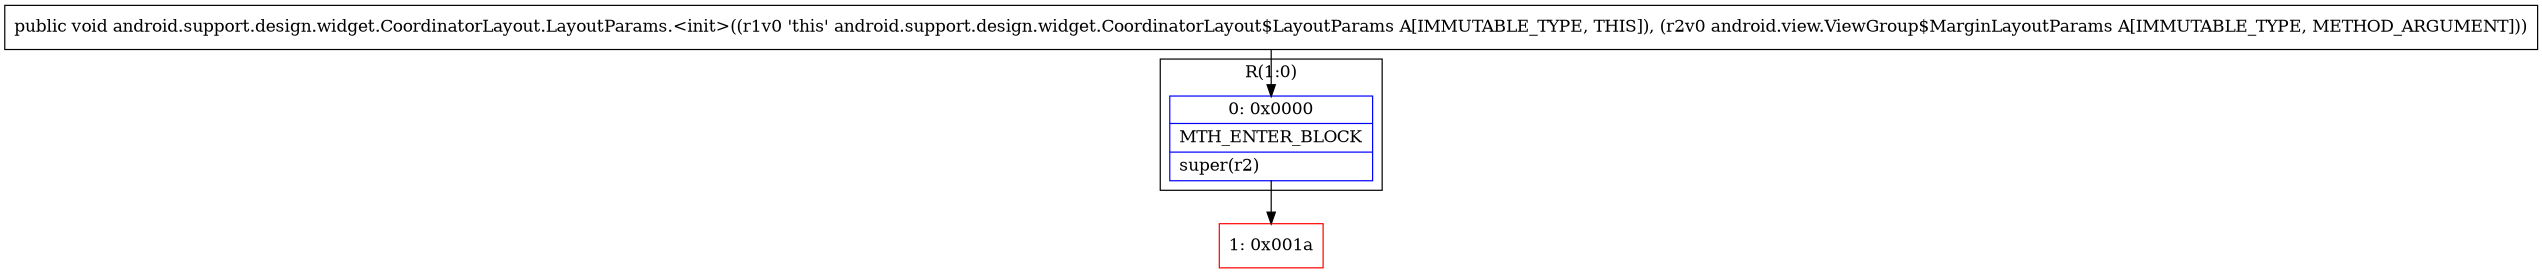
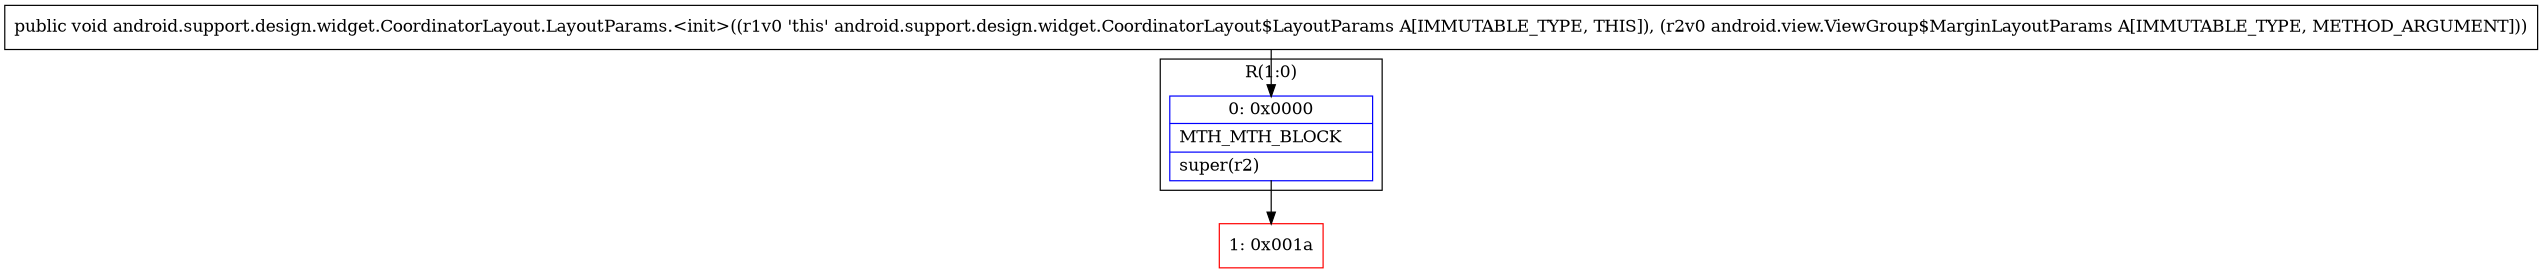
(1271, 137) -> (1260, 137)
